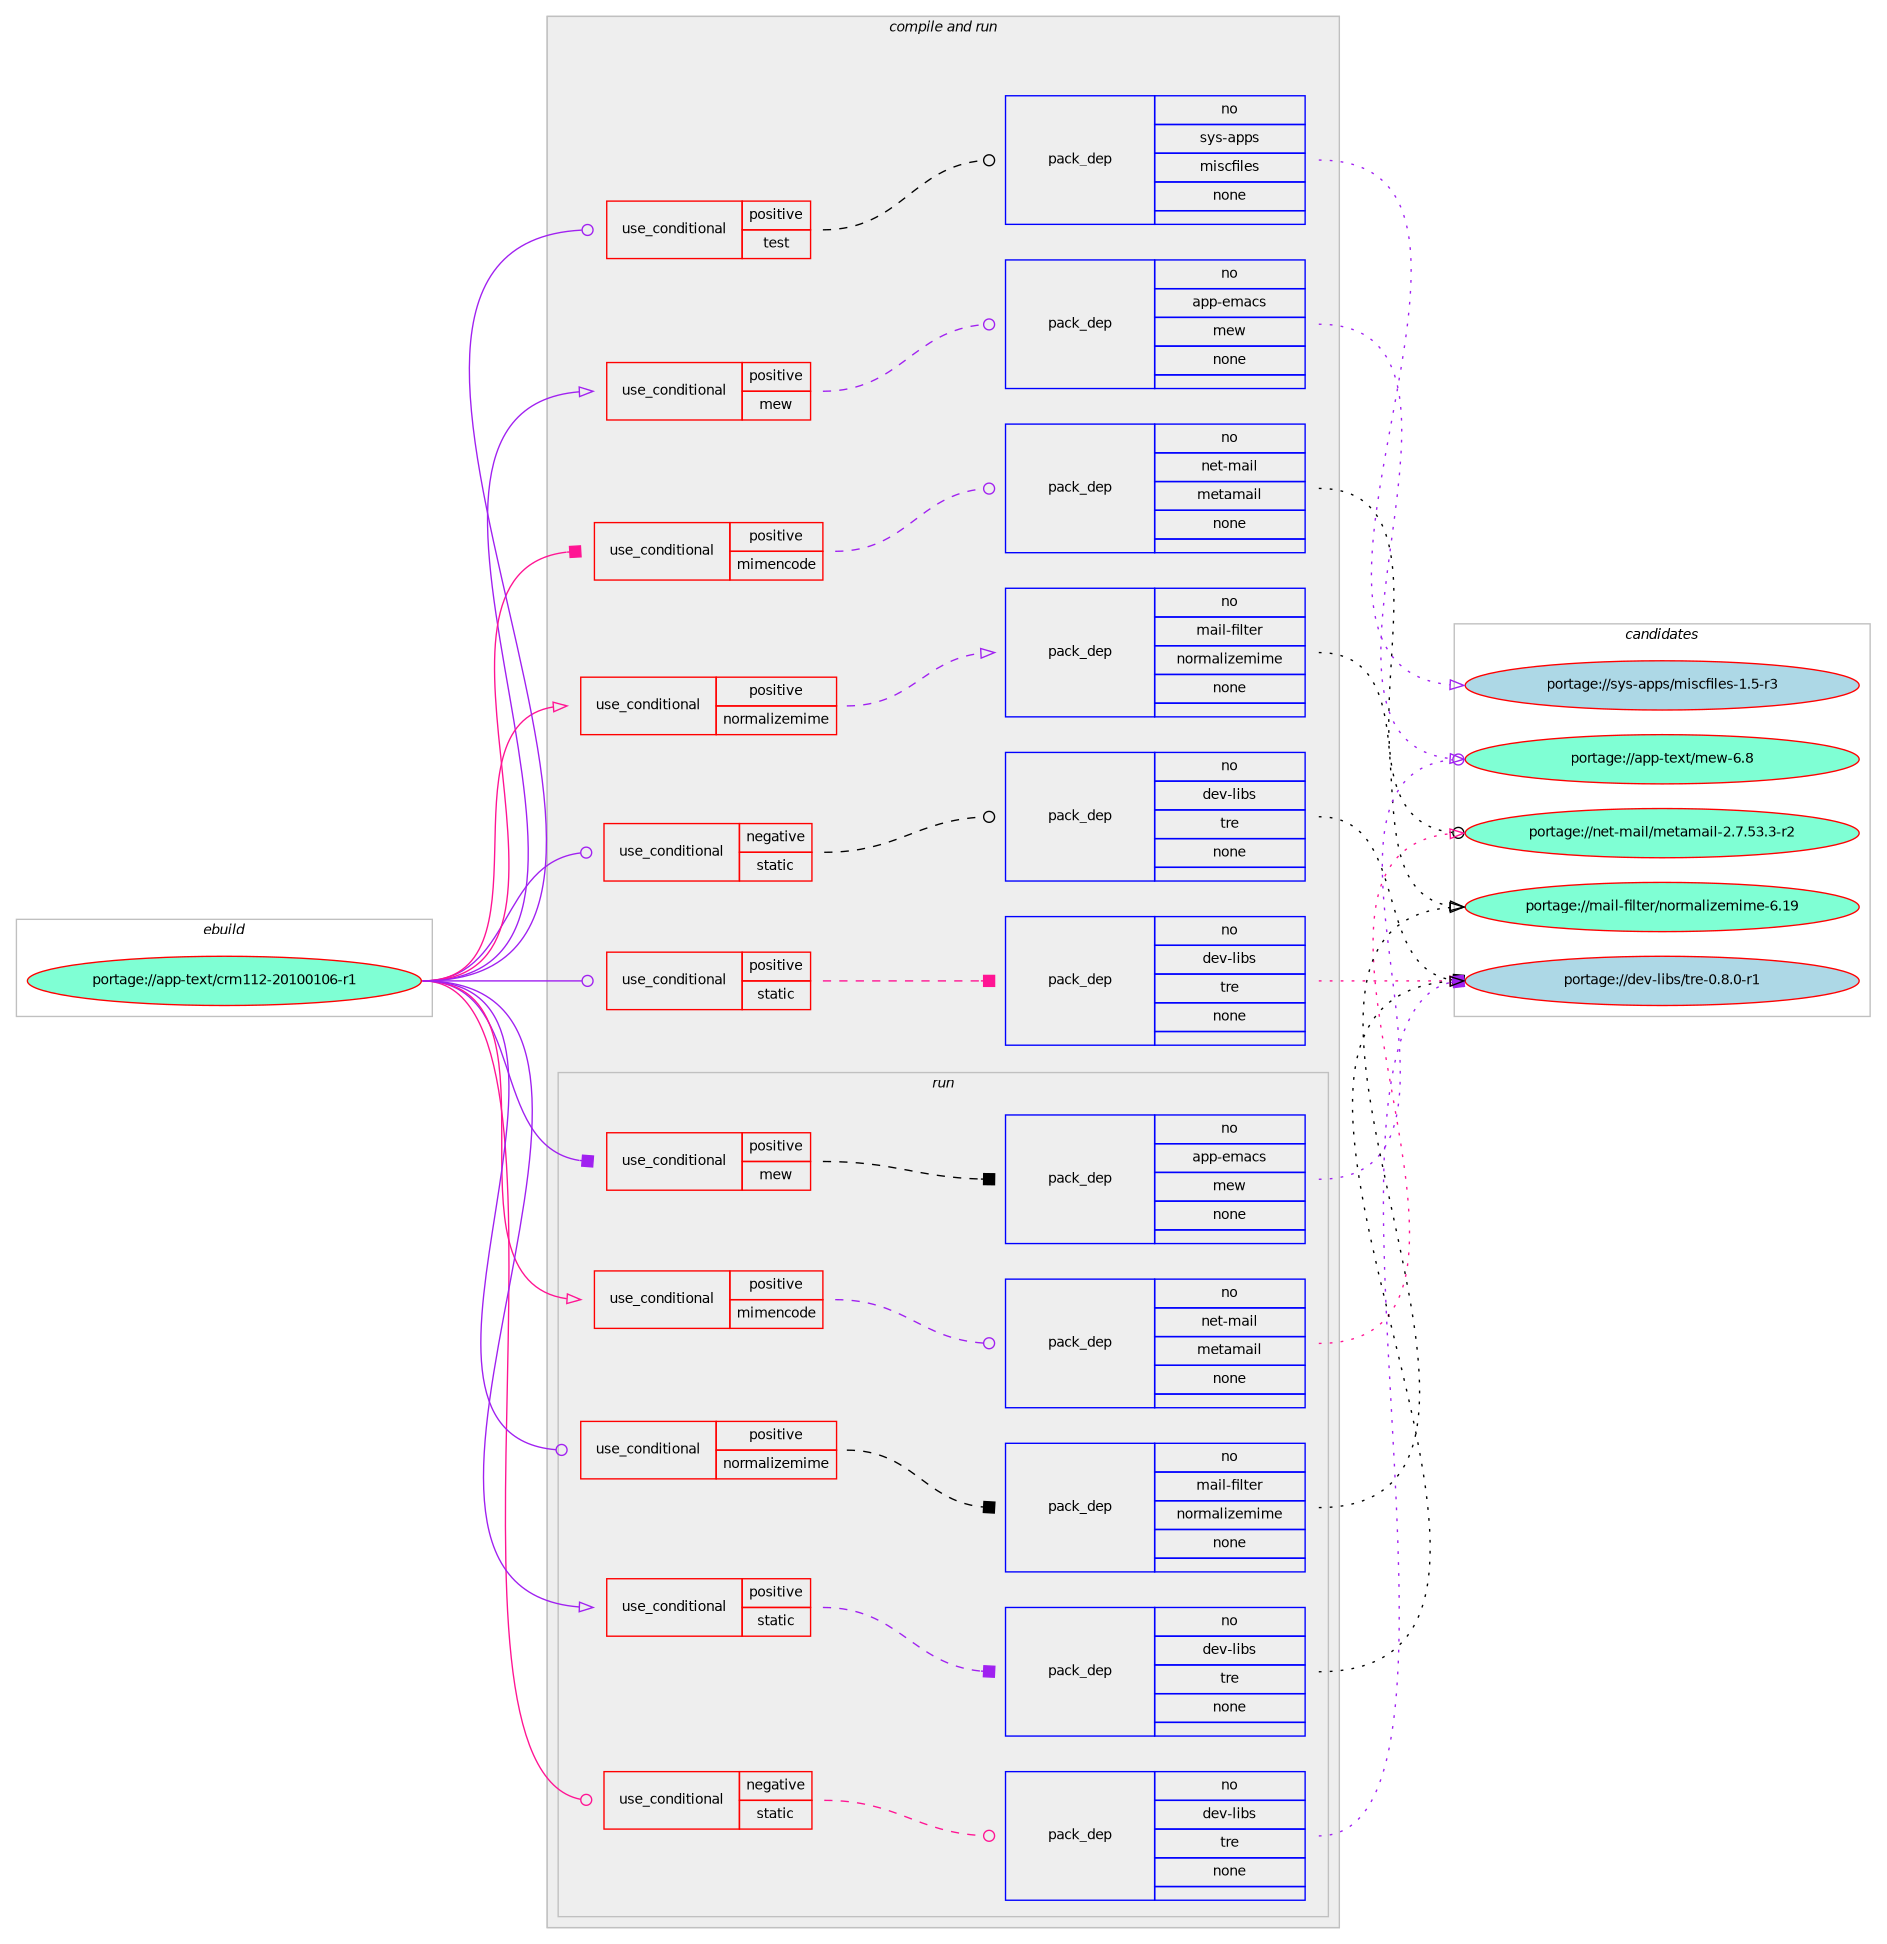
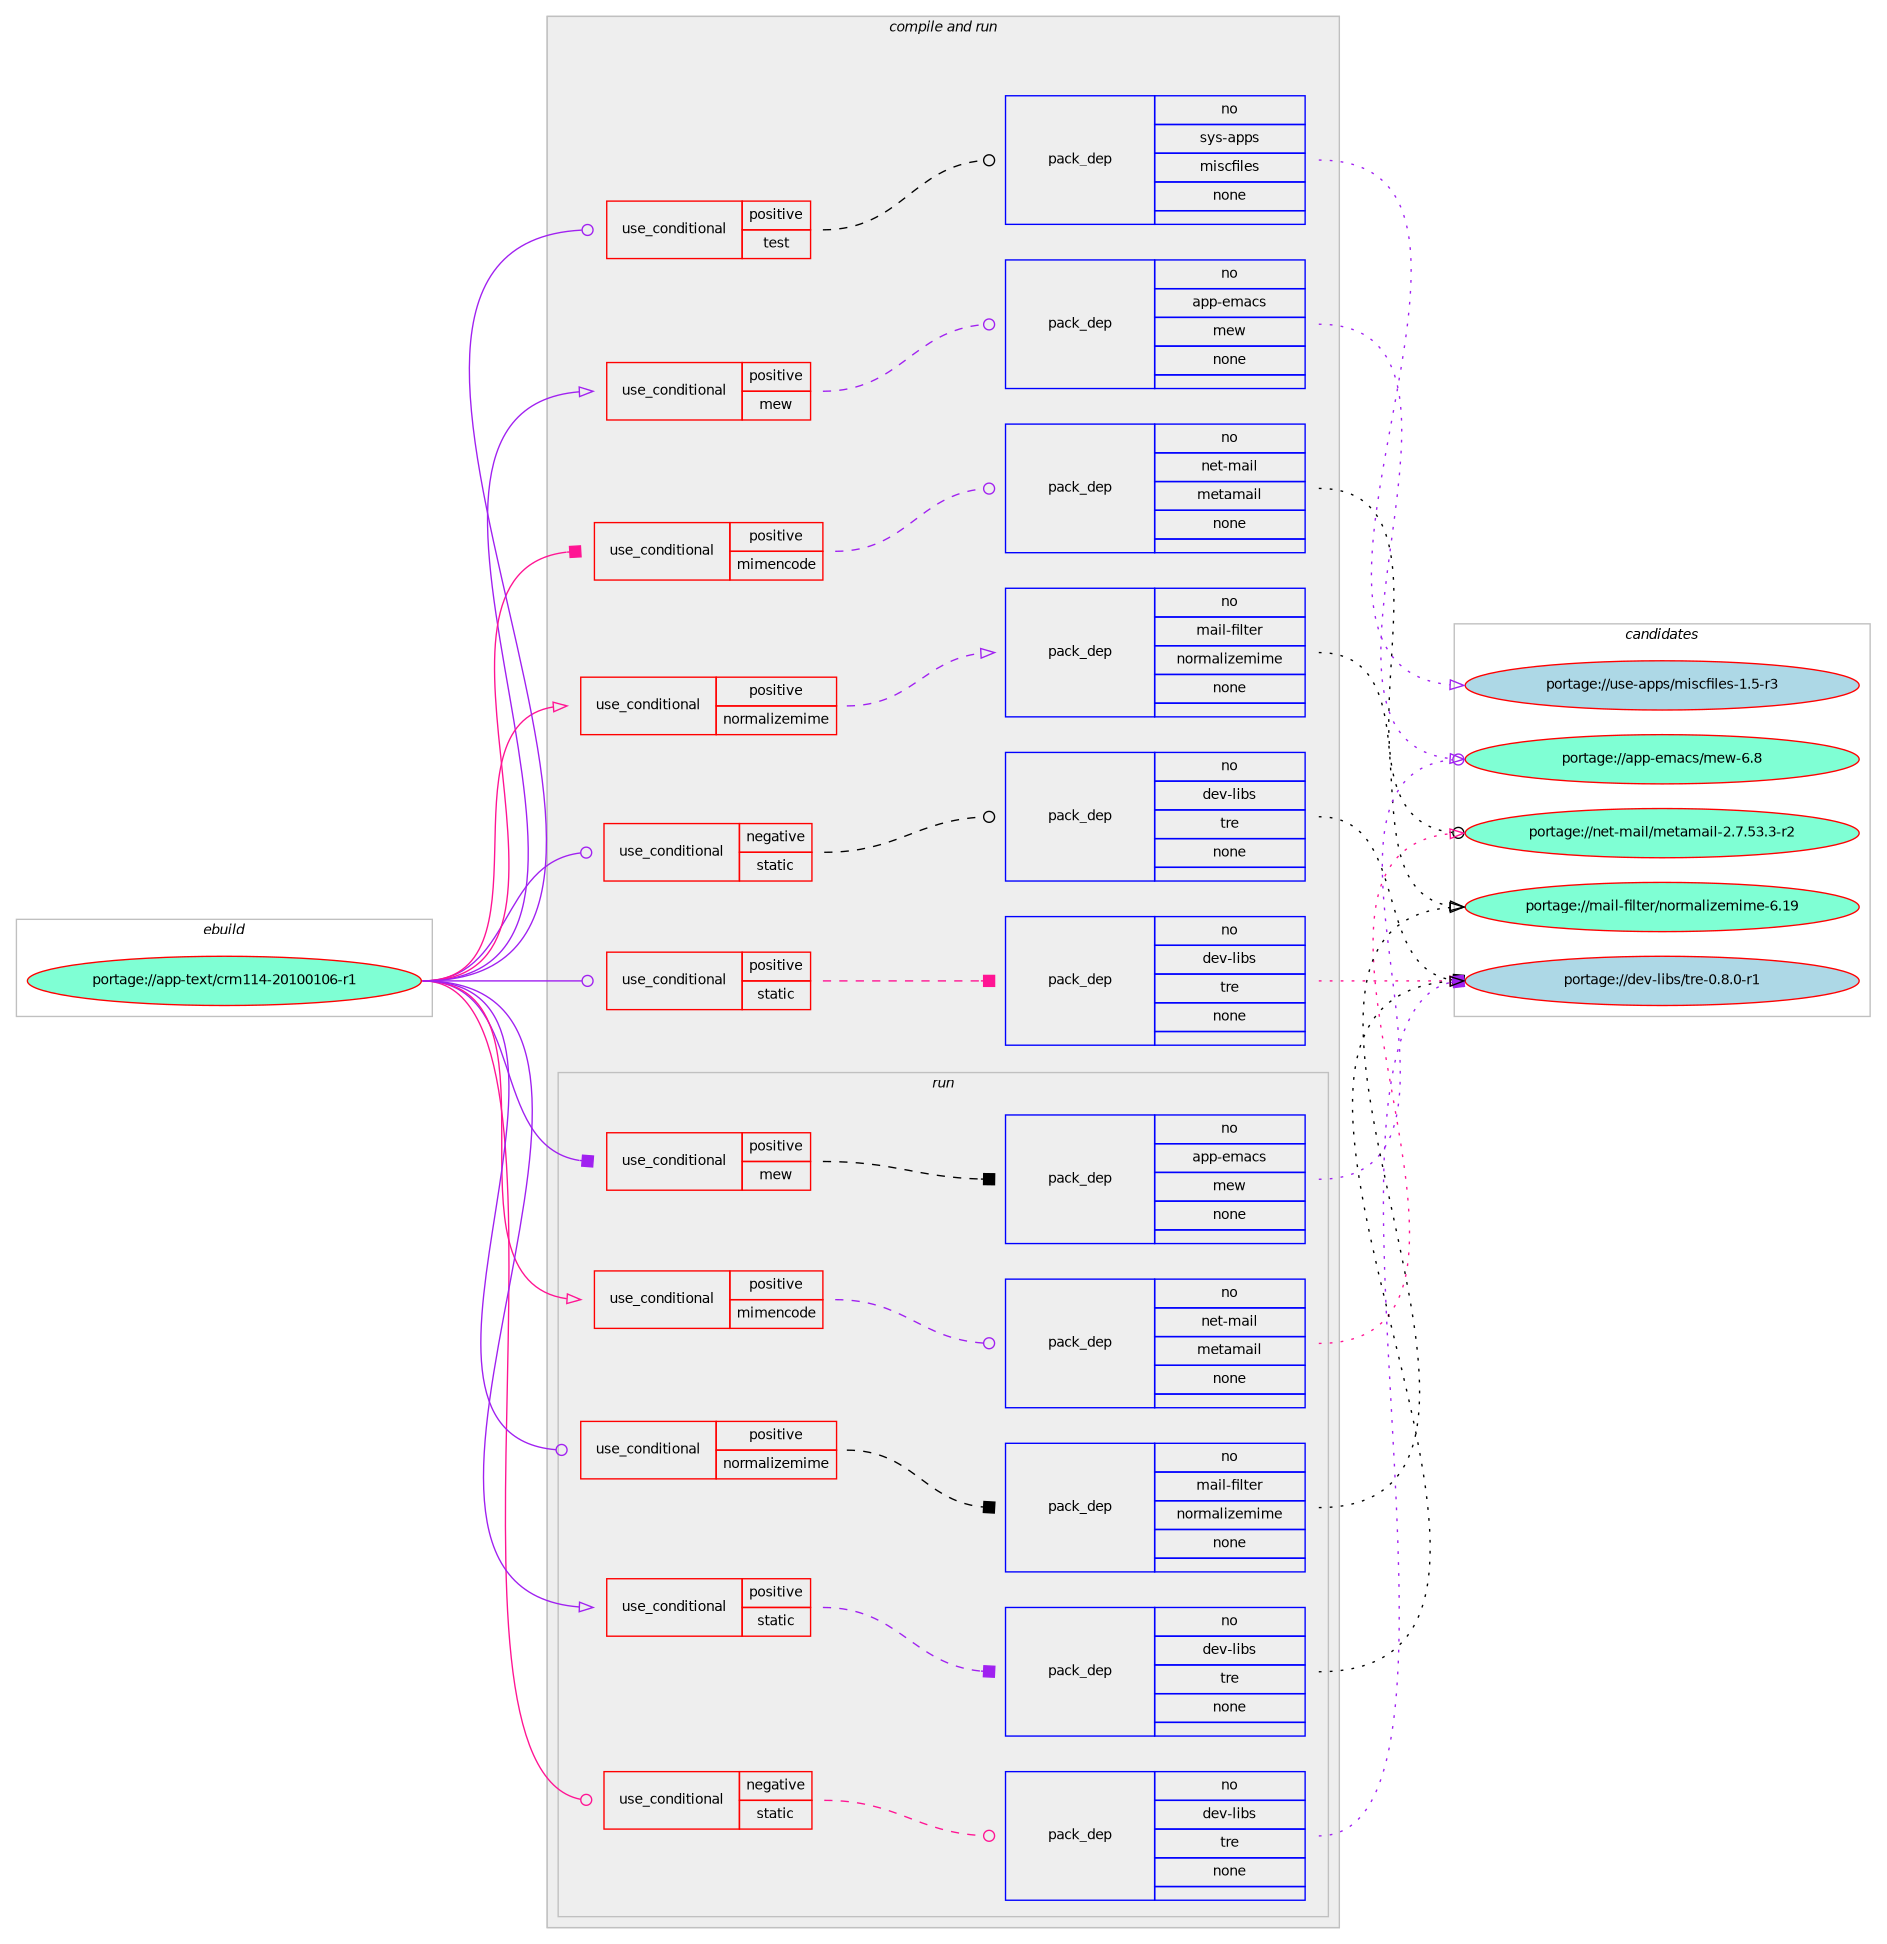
(1662, 685) -> (1662, 685)
(1662, 759) -> (1662, 759)
(224, 981) -> (224, 981)
